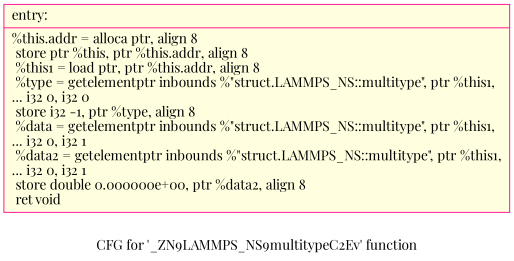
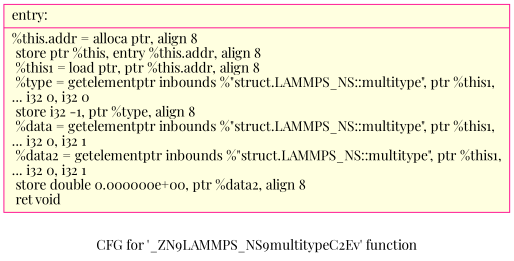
(130, 54) -> (137, 54)
